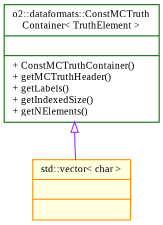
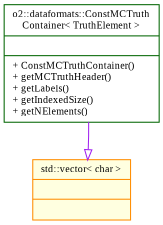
(75, 146) -> (89, 136)
